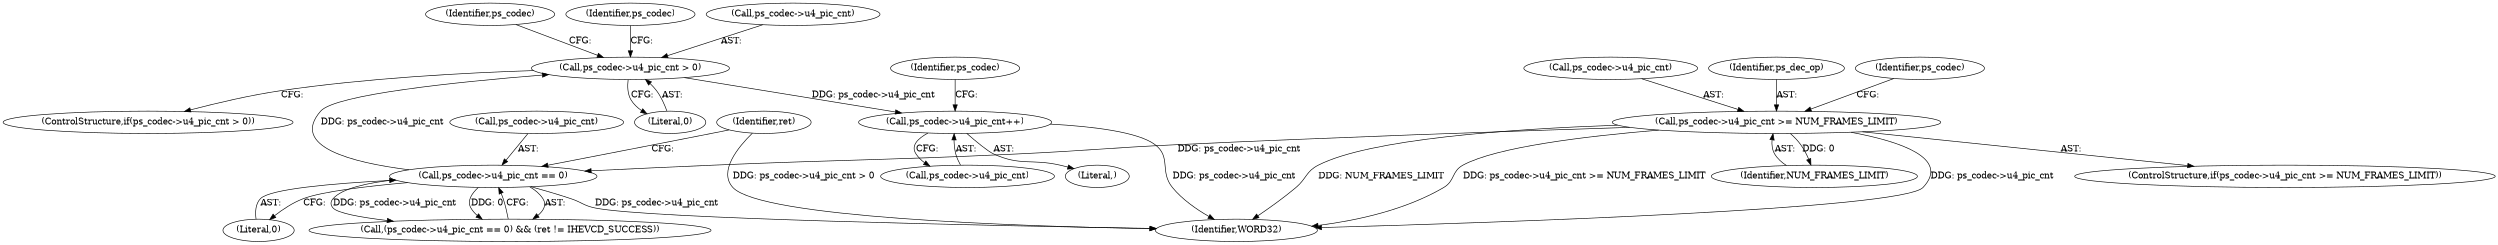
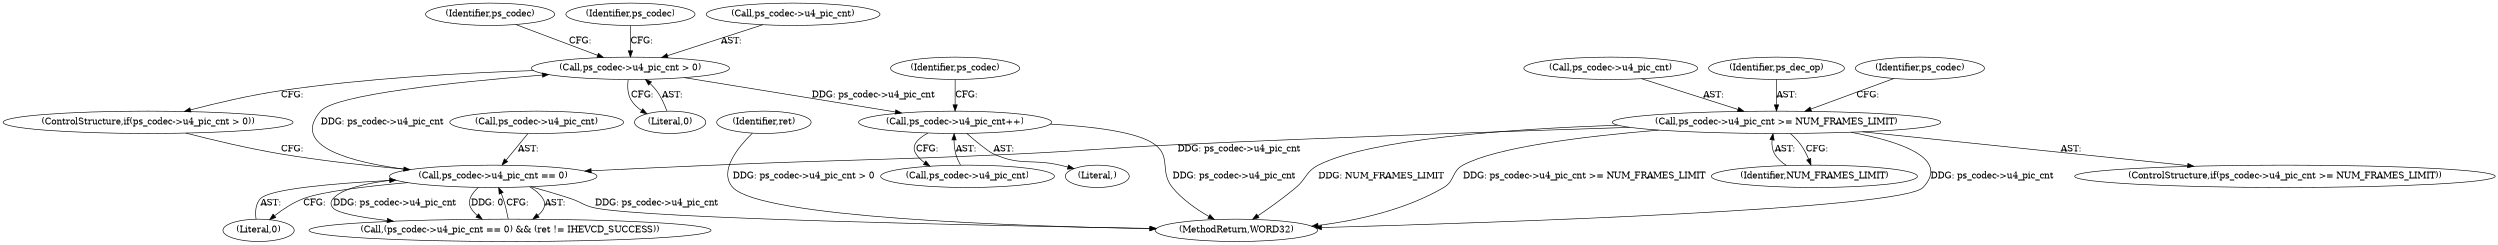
(639, 148) -> (294, 156)
(1818, 149) -> (1818, 149)
(1236, 230) -> (1236, 230)
